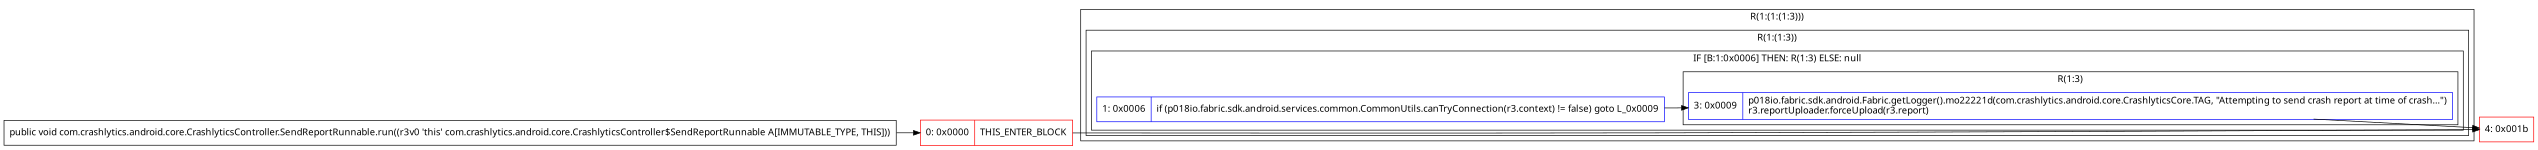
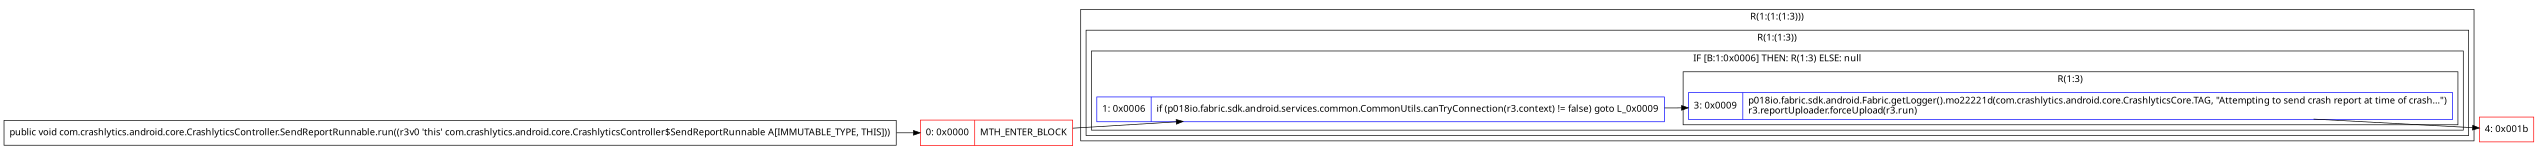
(1839, 111) -> (1833, 111)
(1024, 132) -> (1024, 132)
(1773, 133) -> (1124, 125)
